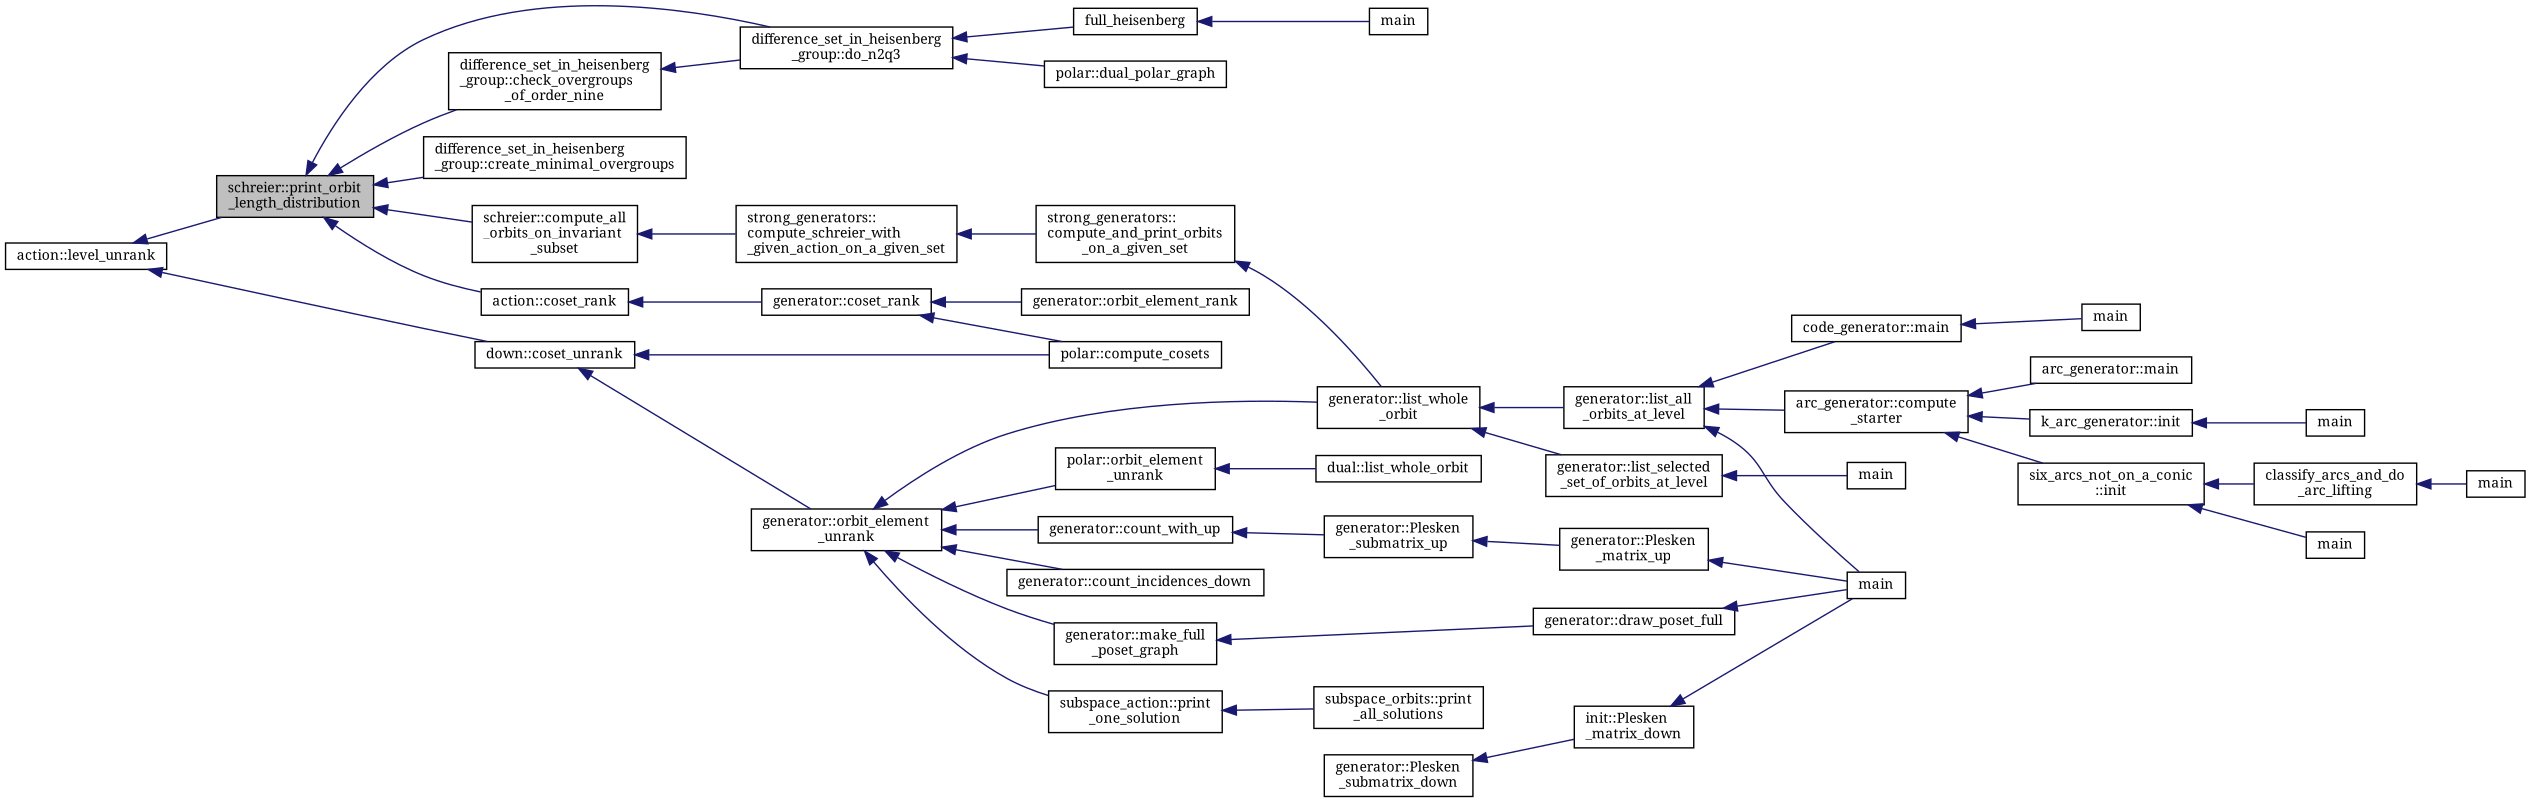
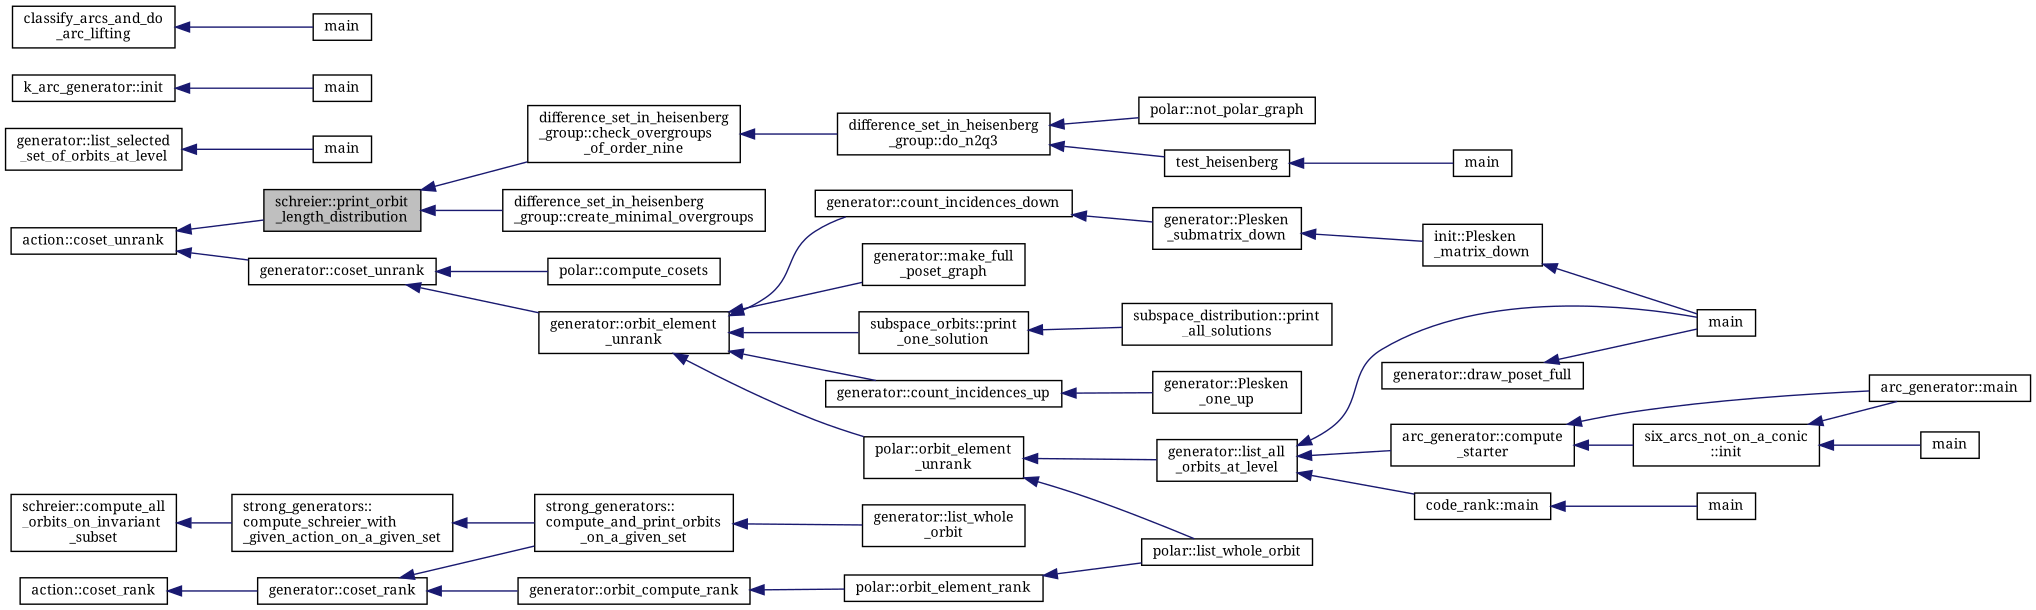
(511, 13) -> none
(1135, 21) -> (1227, 163)
(1135, 74) -> (1227, 110)
(430, 216) -> none
none -> (1120, 219)
(86, 256) -> (94, 241)
(405, 267) -> none
(1135, 302) -> (634, 591)
(1876, 328) -> (1483, 506)
(998, 330) -> (474, 560)
(555, 355) -> (342, 272)
(1529, 408) -> (1097, 459)
(1091, 414) -> none
(2006, 418) -> none
(1523, 444) -> none
(1399, 469) -> (1227, 552)
(2236, 484) -> (1860, 411)
(1135, 530) -> (944, 394)
(1399, 537) -> (1227, 392)
(1634, 549) -> none
none -> (944, 588)
(1382, 633) -> none
(1399, 708) -> (1227, 324)
(1135, 712) -> (944, 333)
